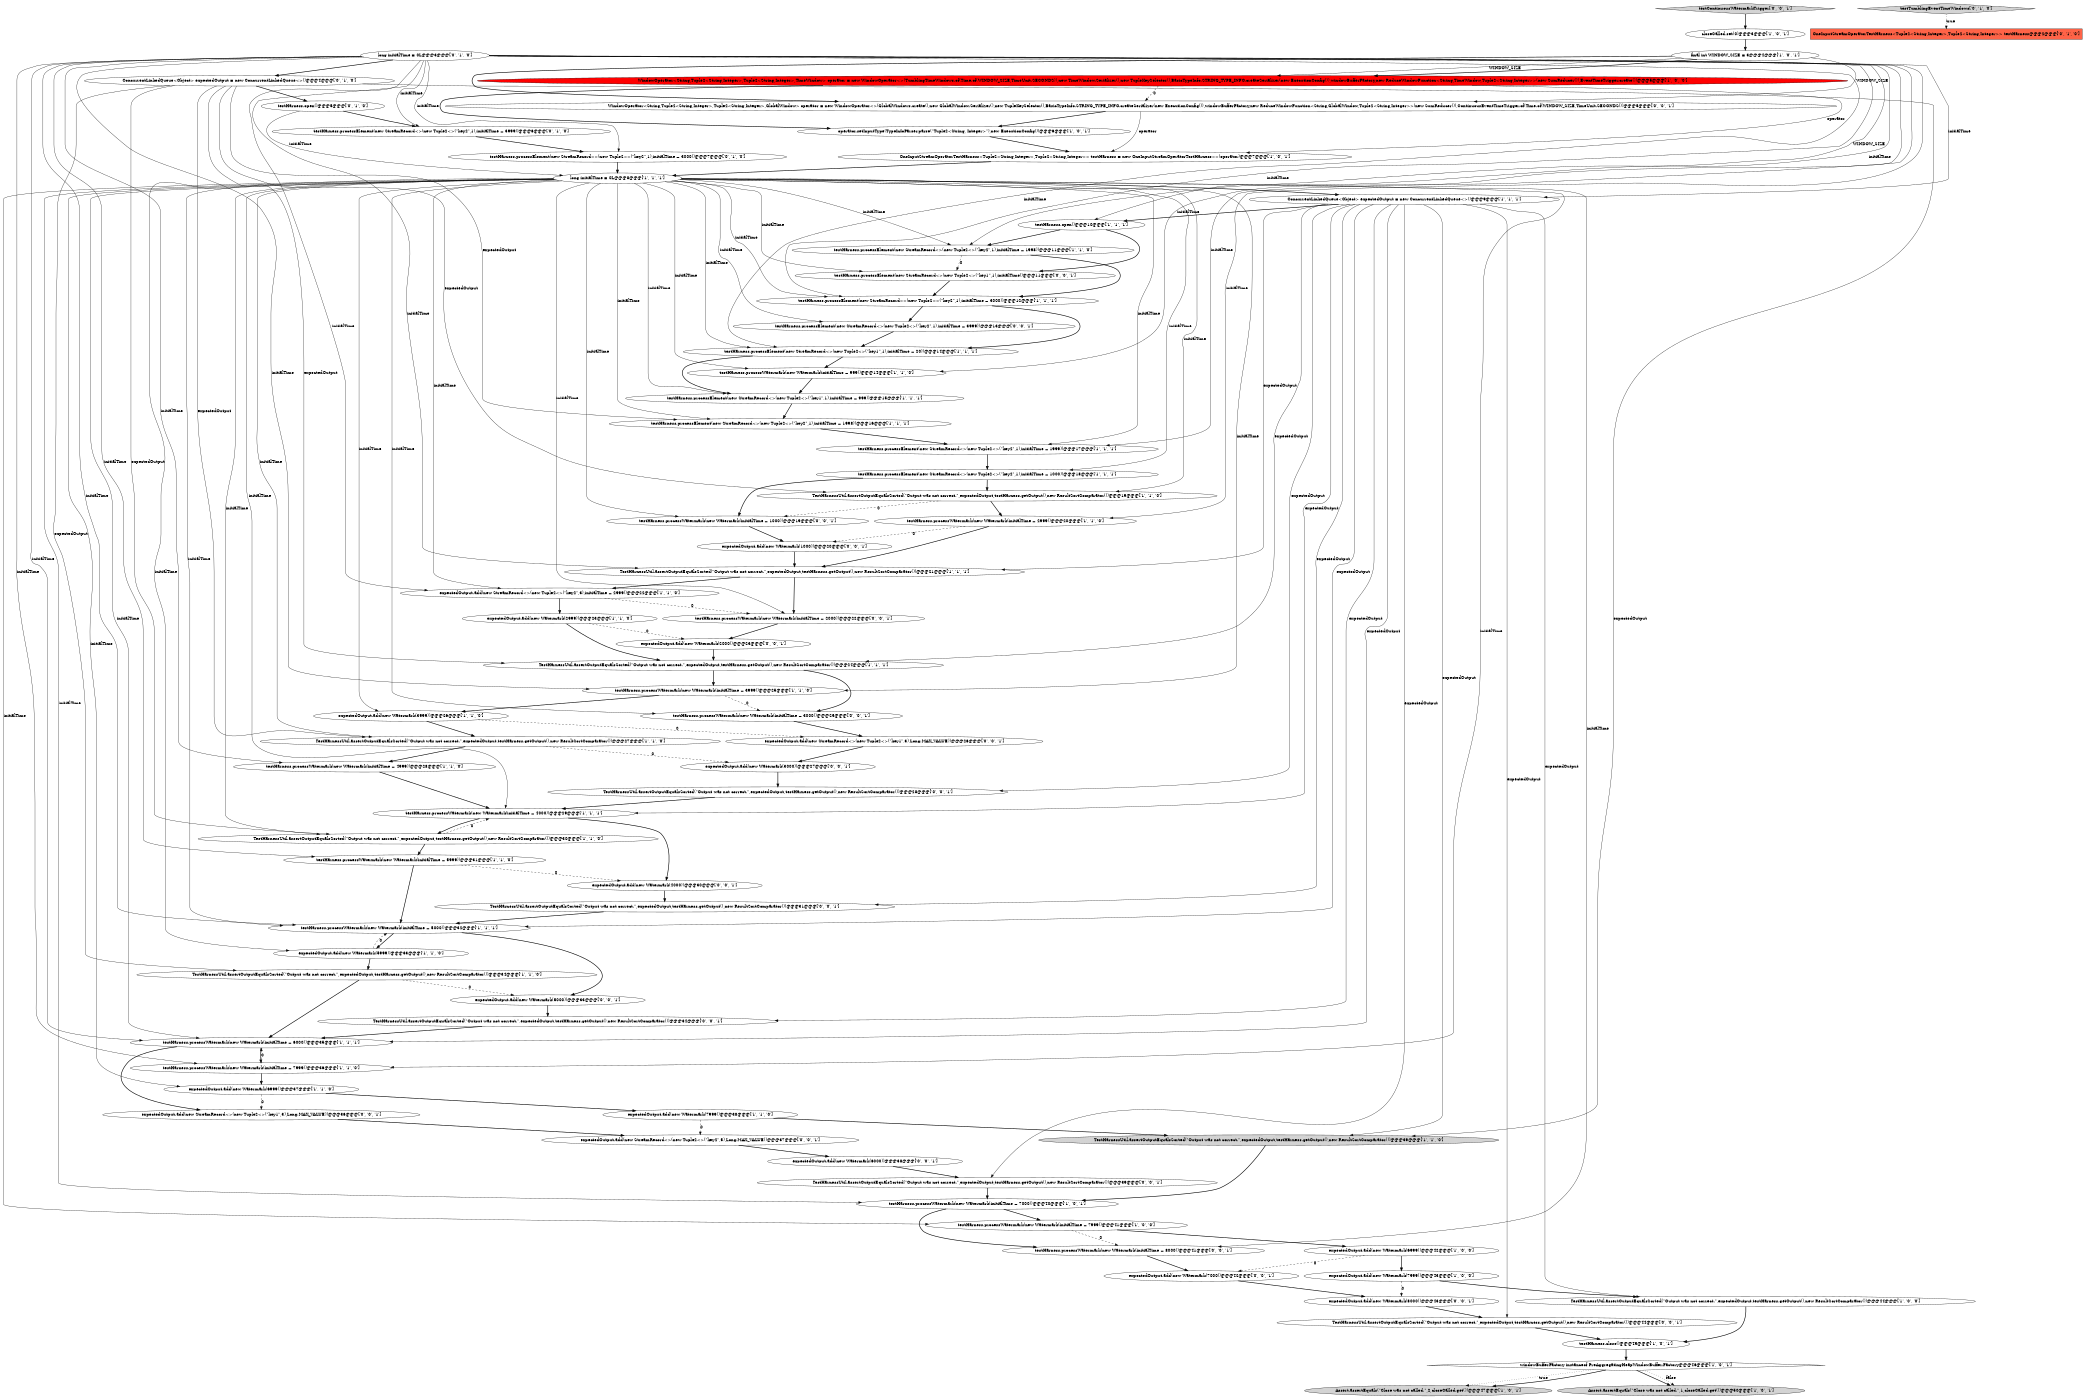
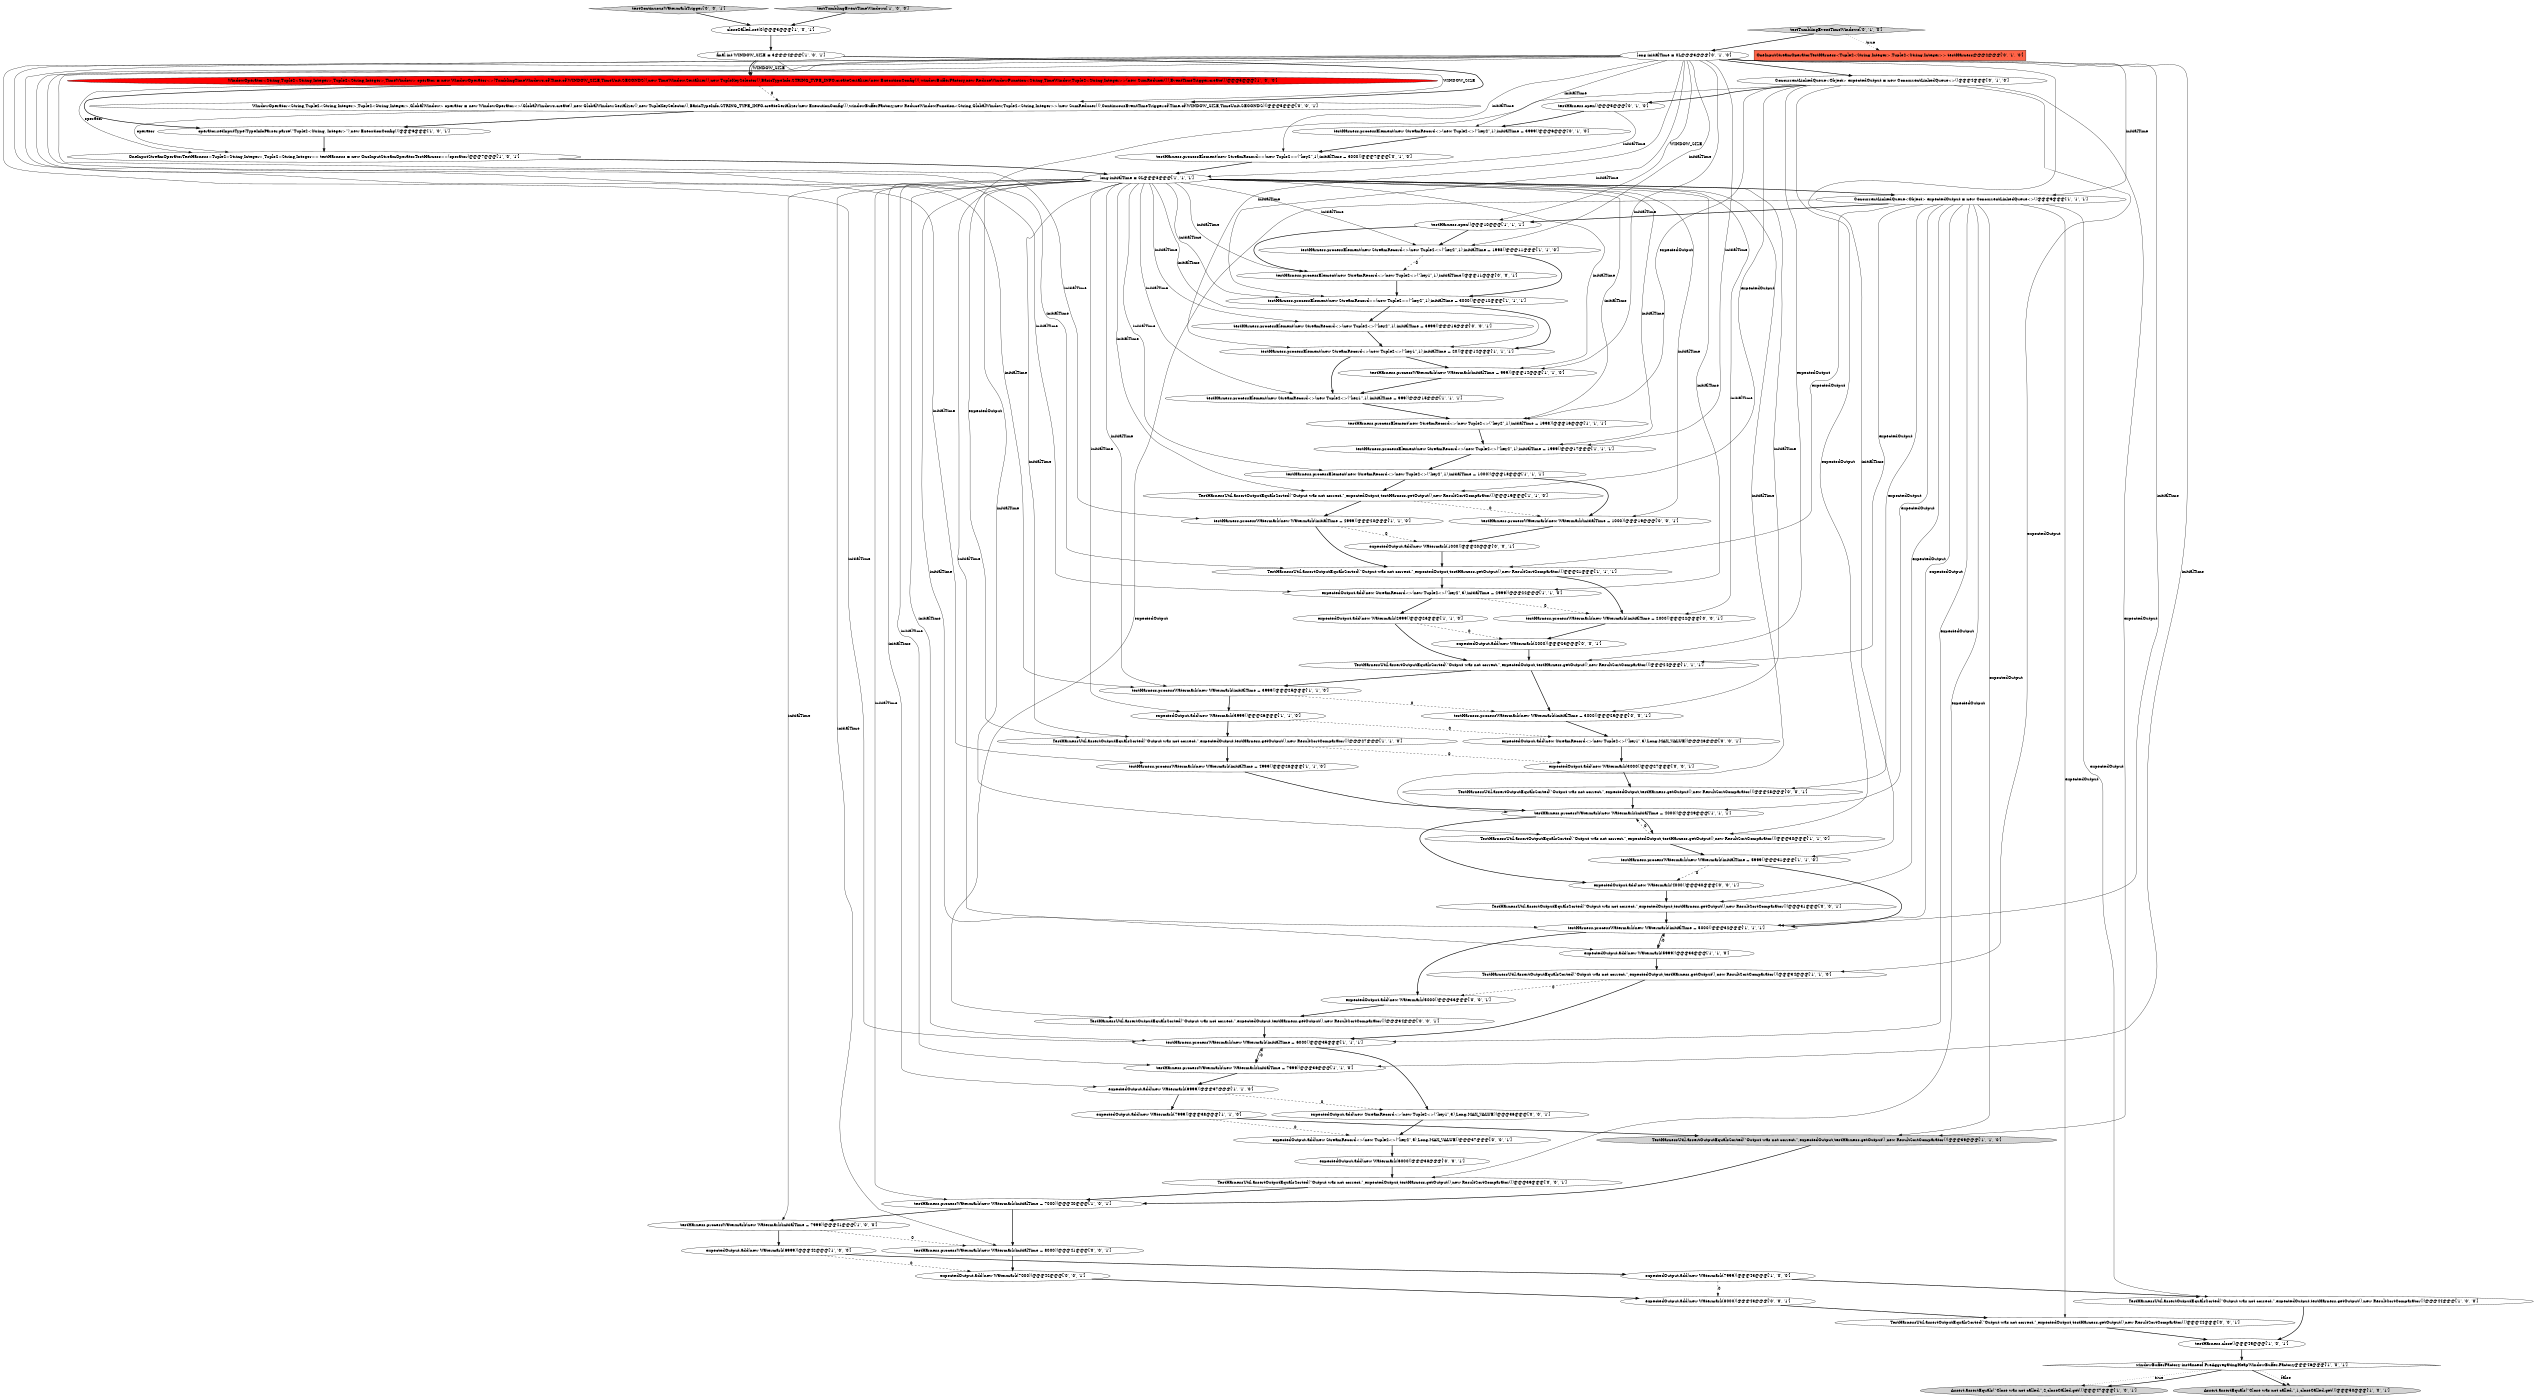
none -> (863, 9)
none -> (1764, 42)
